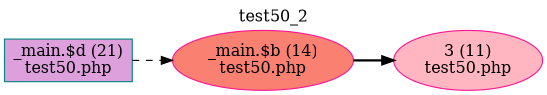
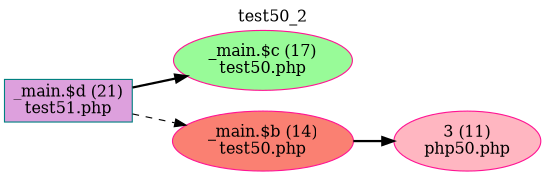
(68, 60) -> (68, 101)
none -> (263, 60)
(468, 60) -> (467, 141)
